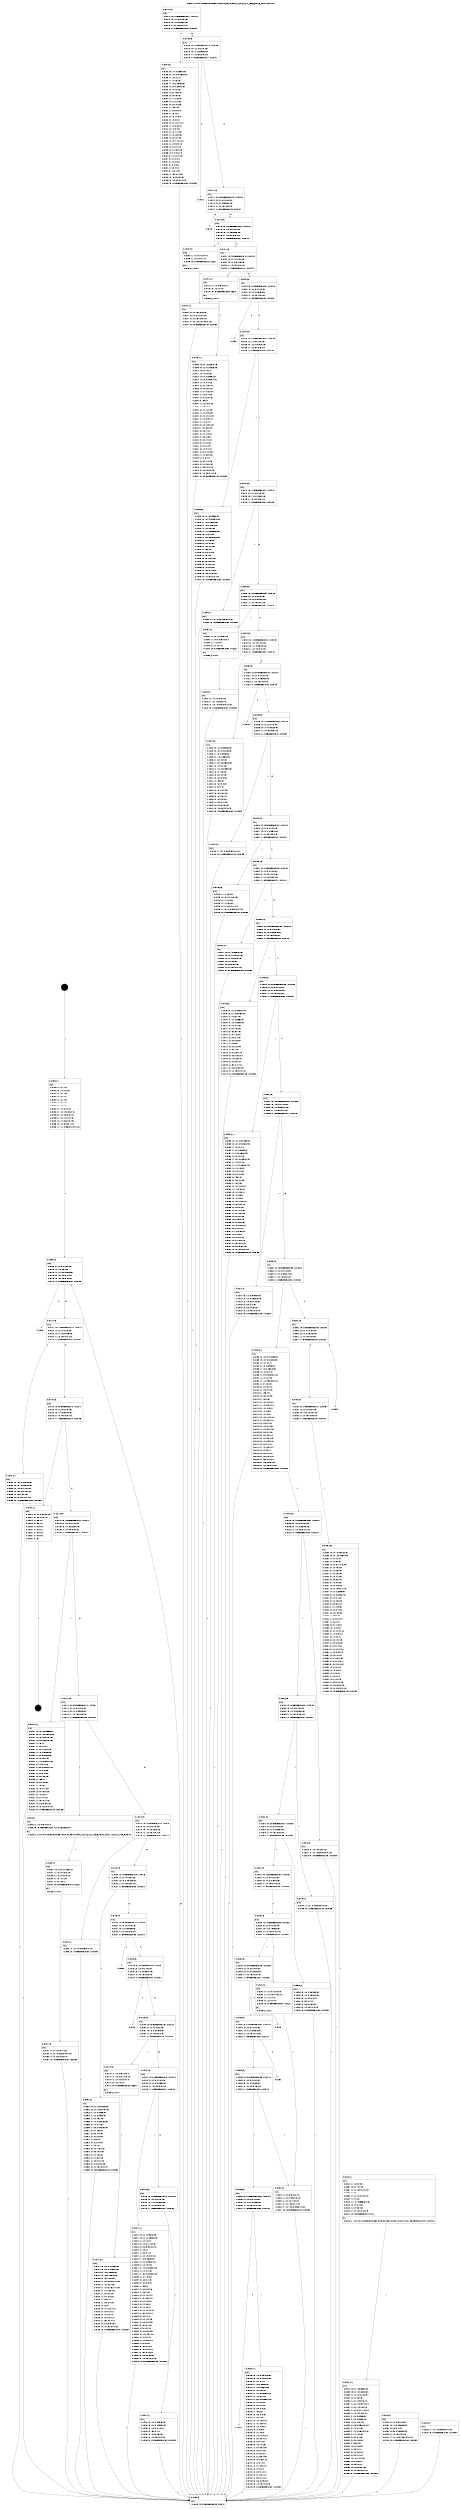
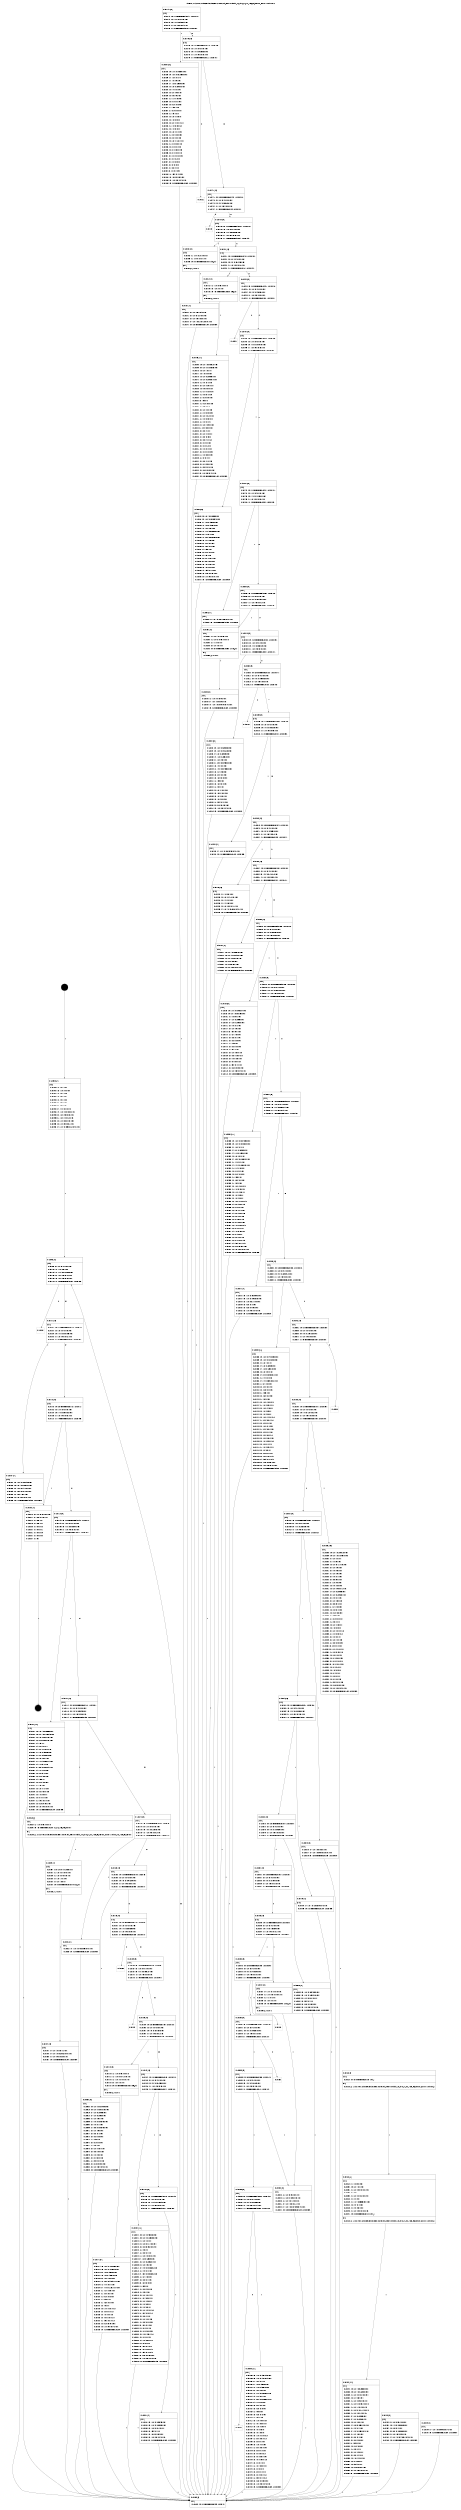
(293, 1491) -> (306, 1466)
none -> (389, 2080)
